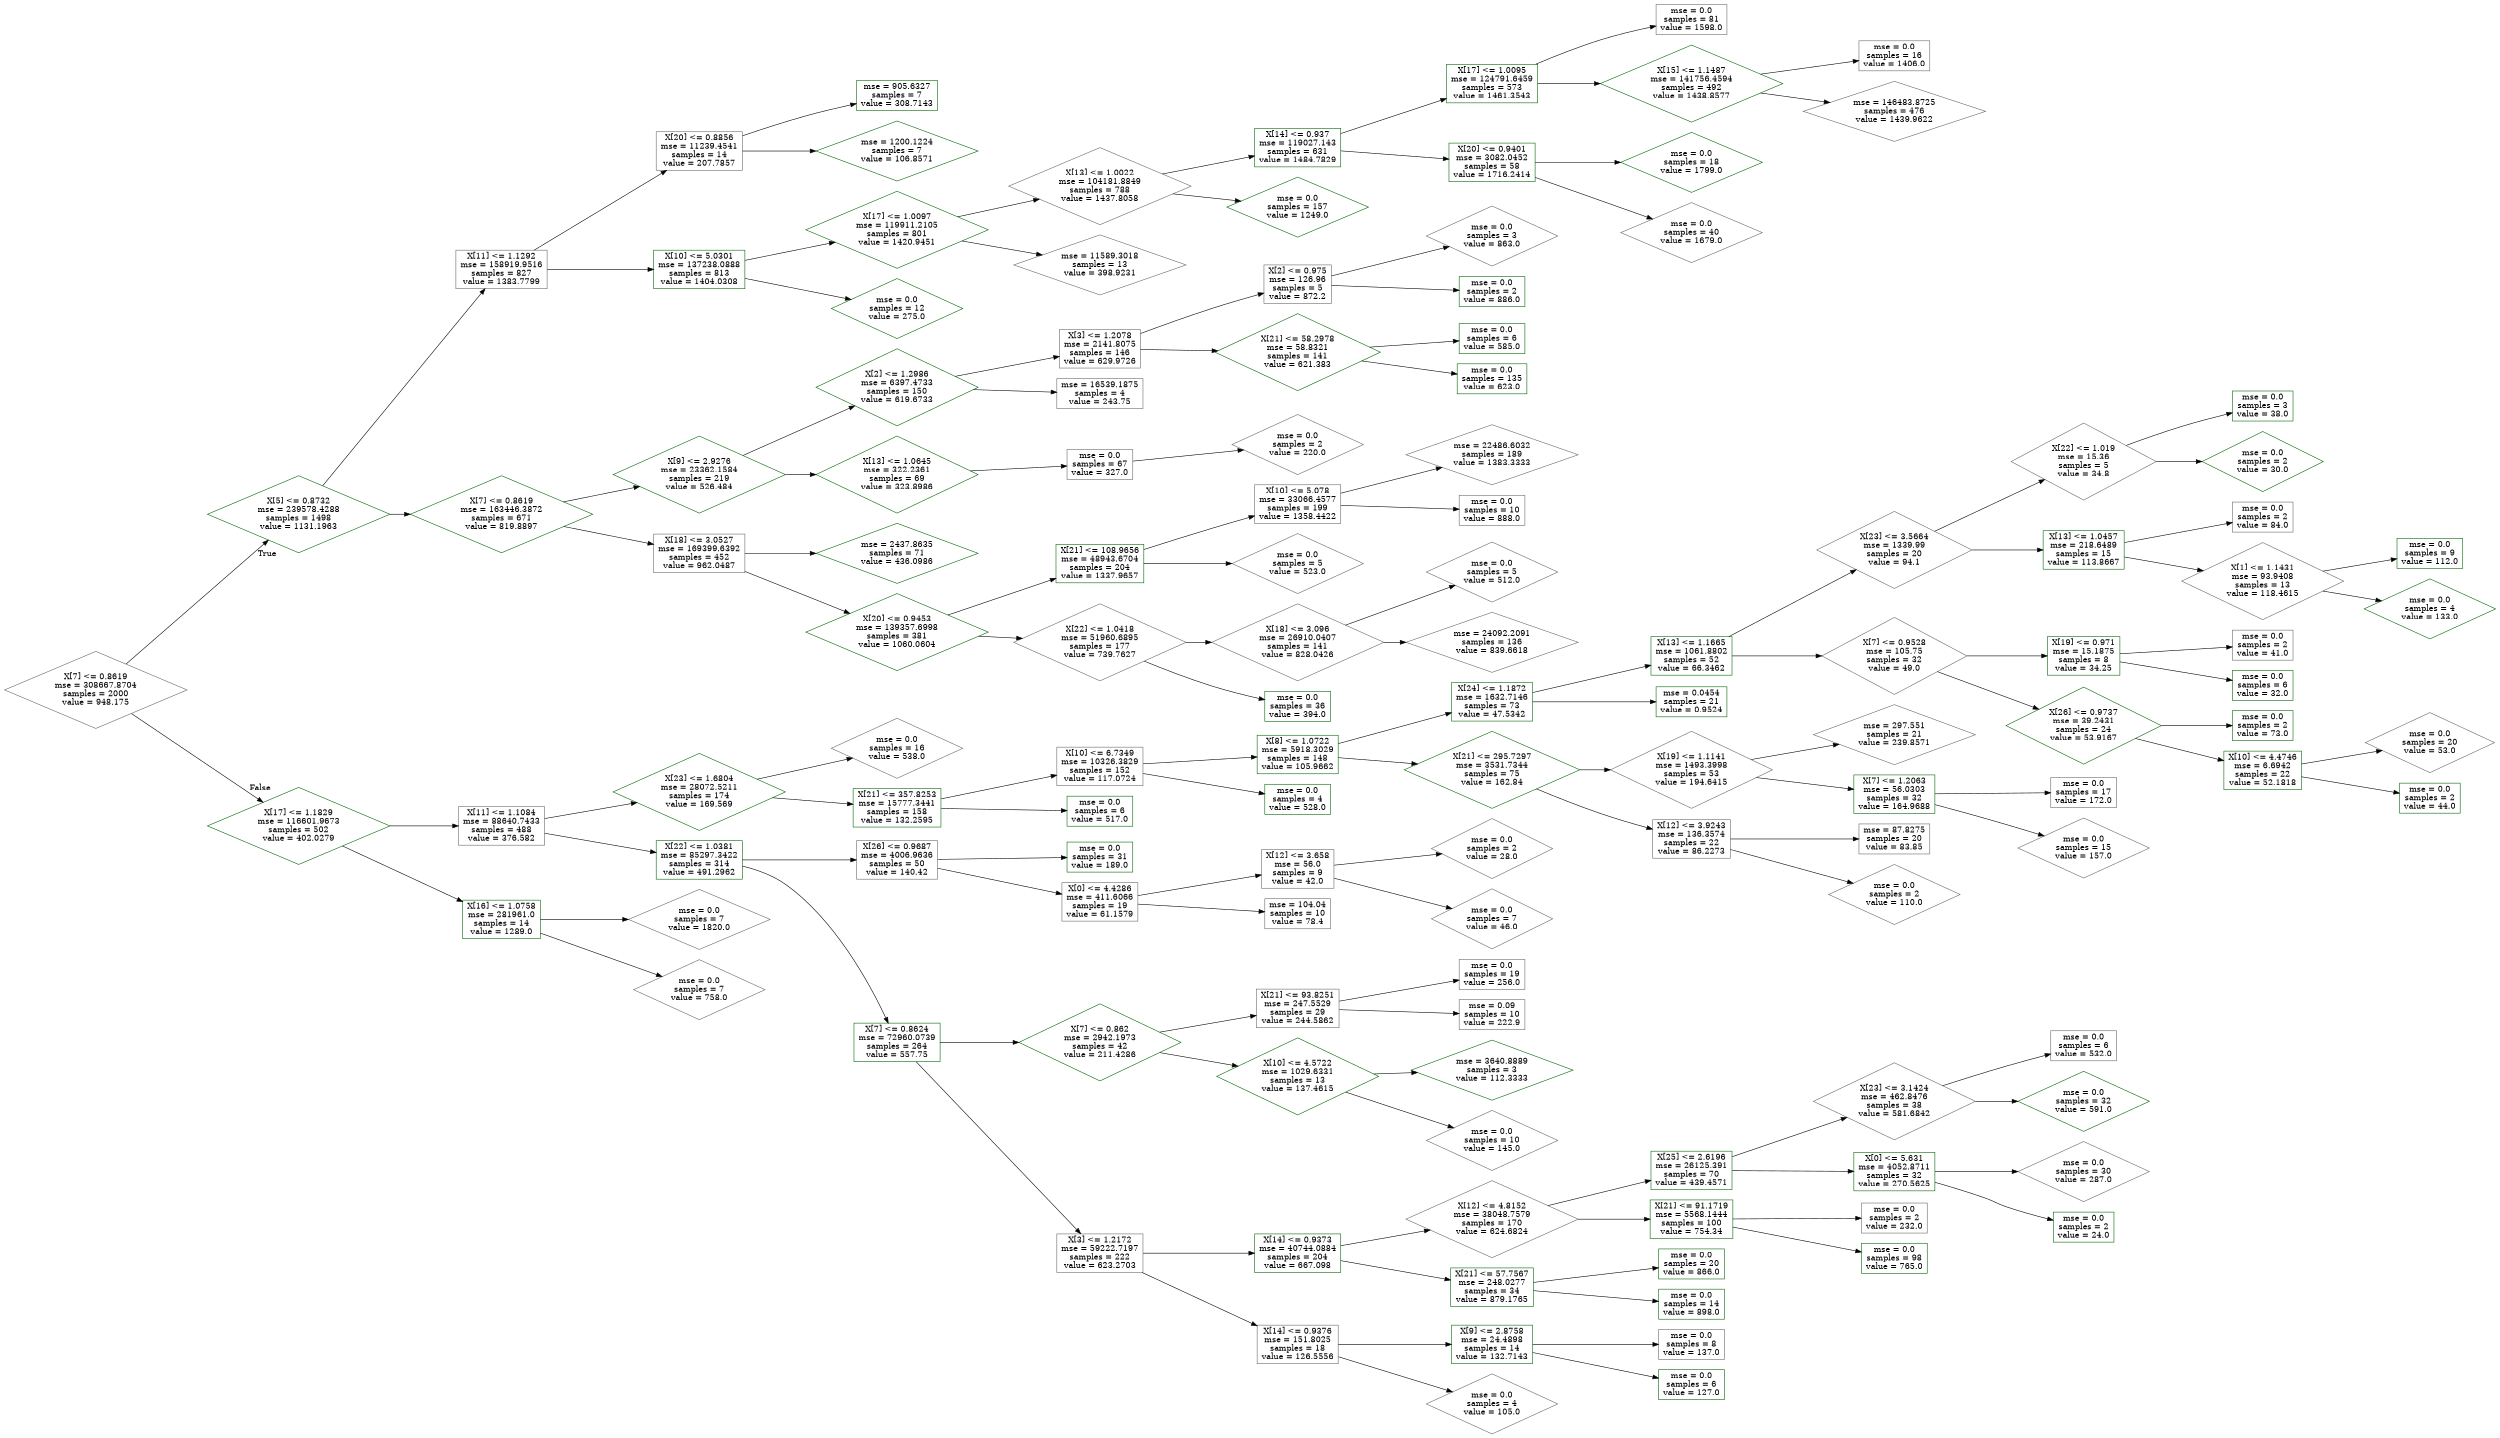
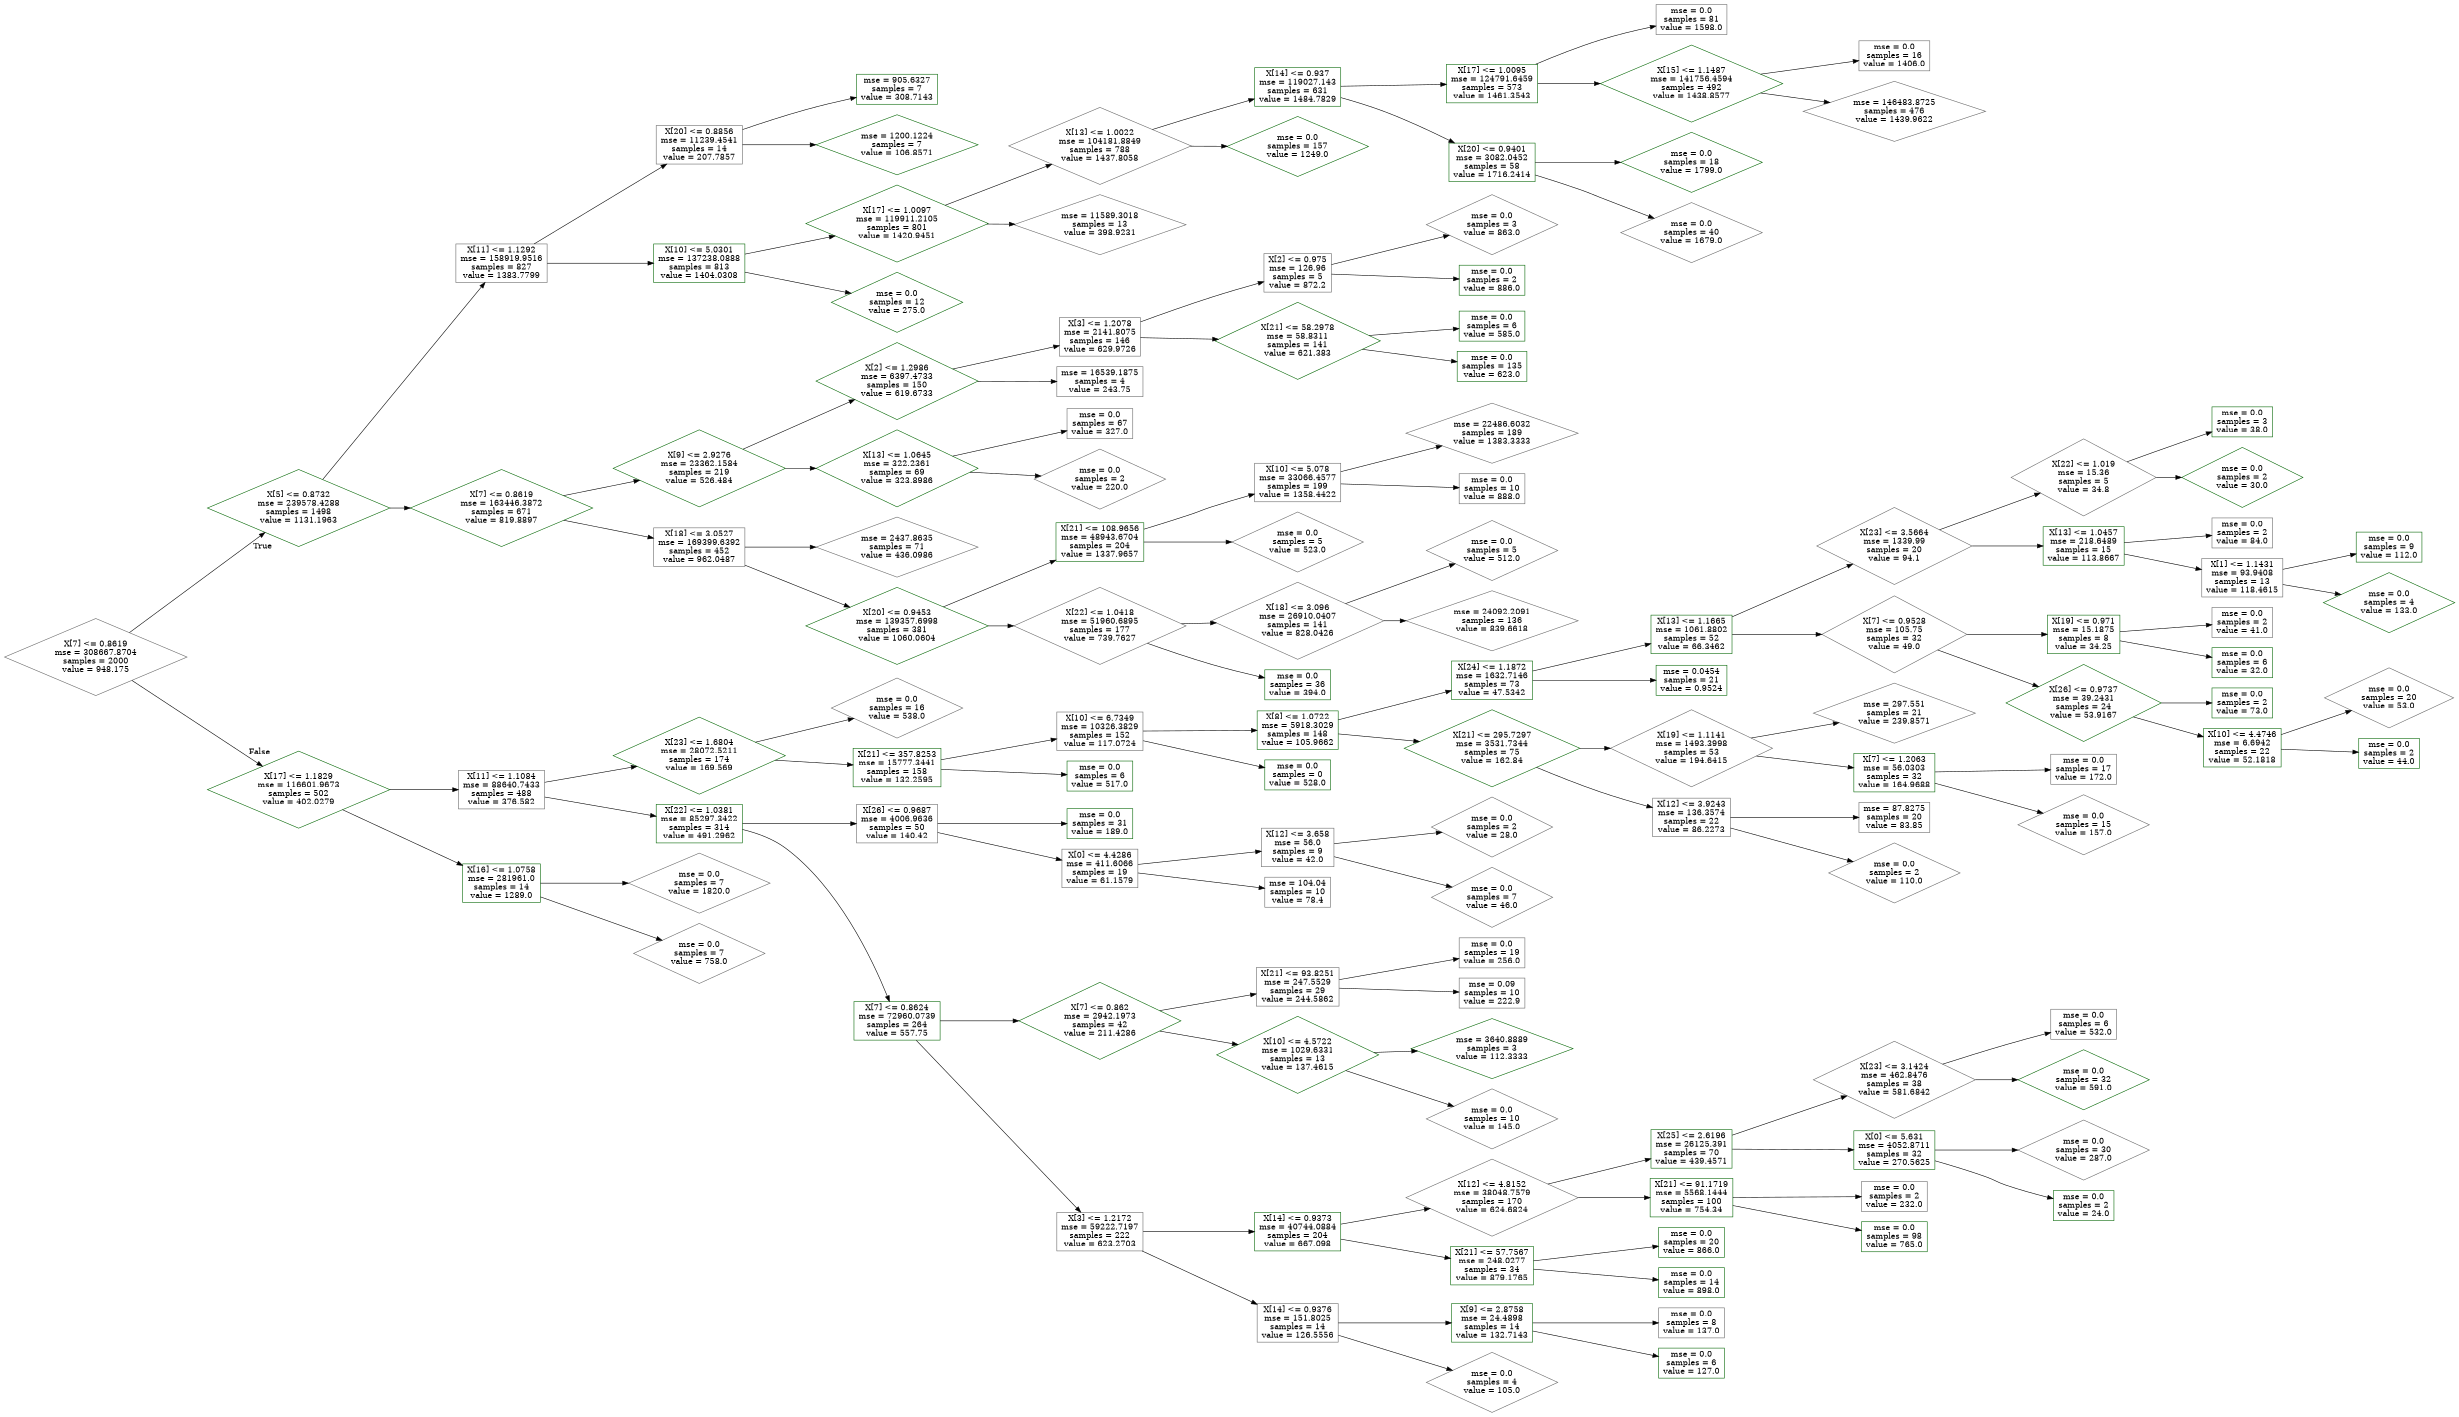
(1298, 352) -> (1298, 341)
(1185, 456) -> (1003, 474)
(897, 553) -> (897, 547)
(2263, 581) -> (2242, 578)
(1298, 799) -> (1298, 775)
(1298, 1344) -> (1298, 1323)
